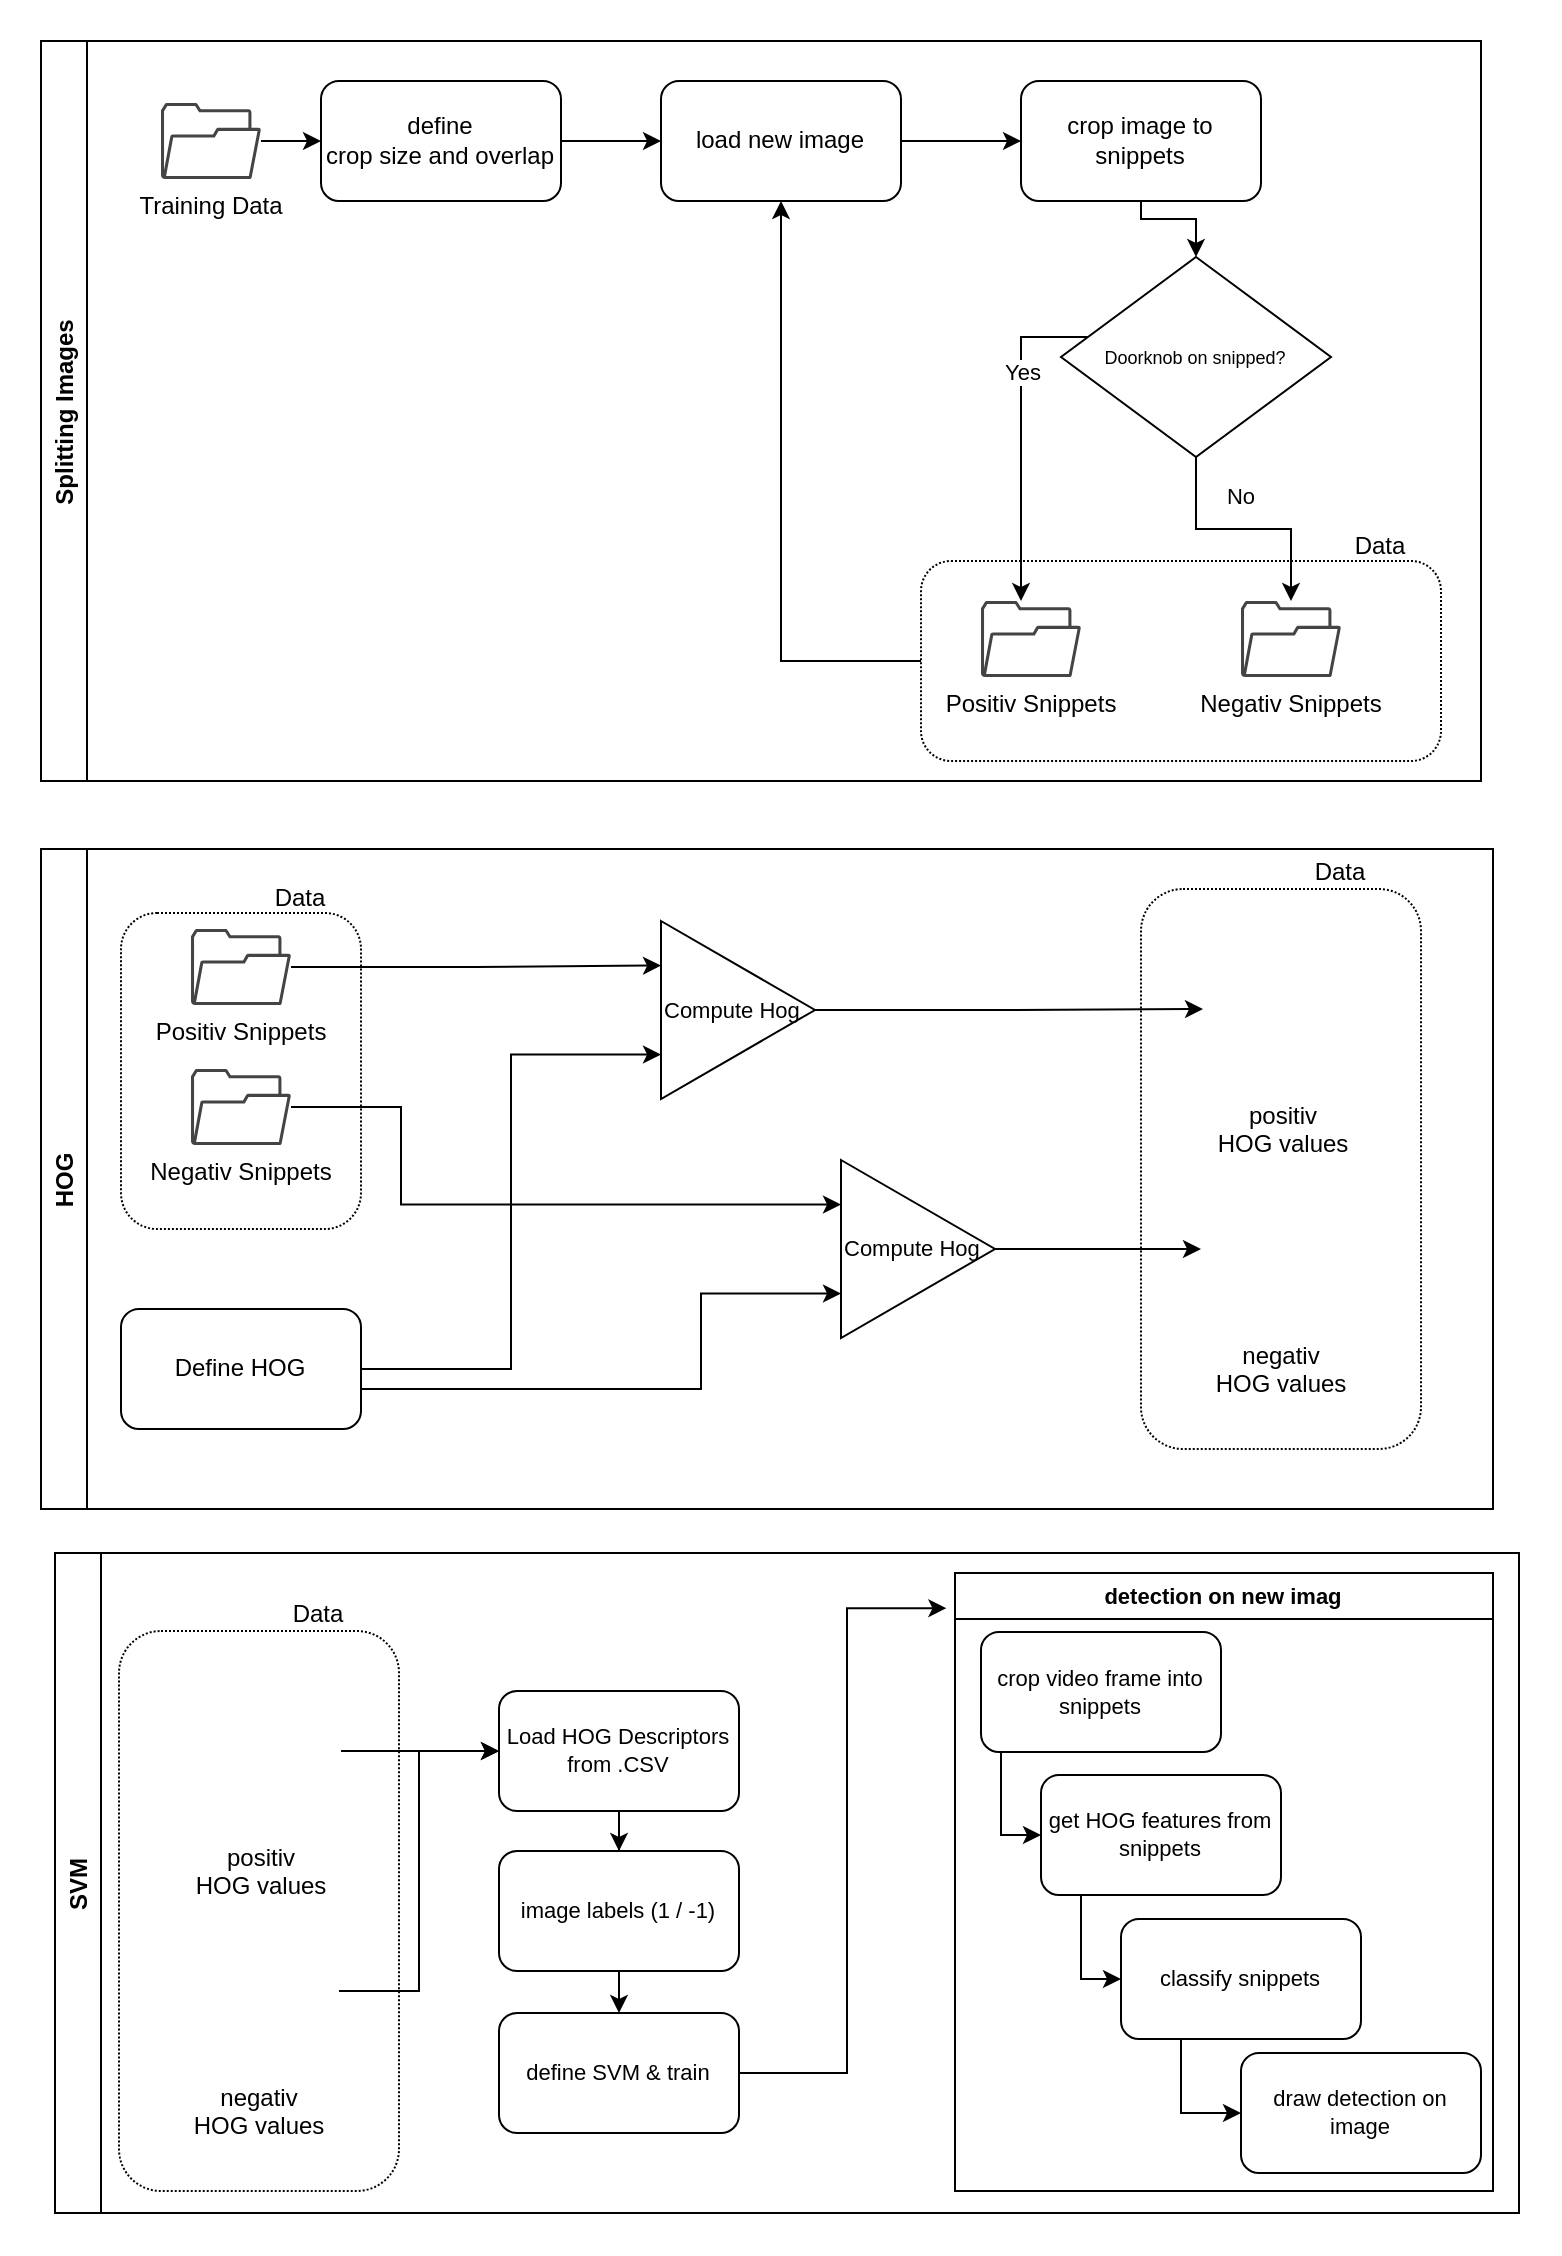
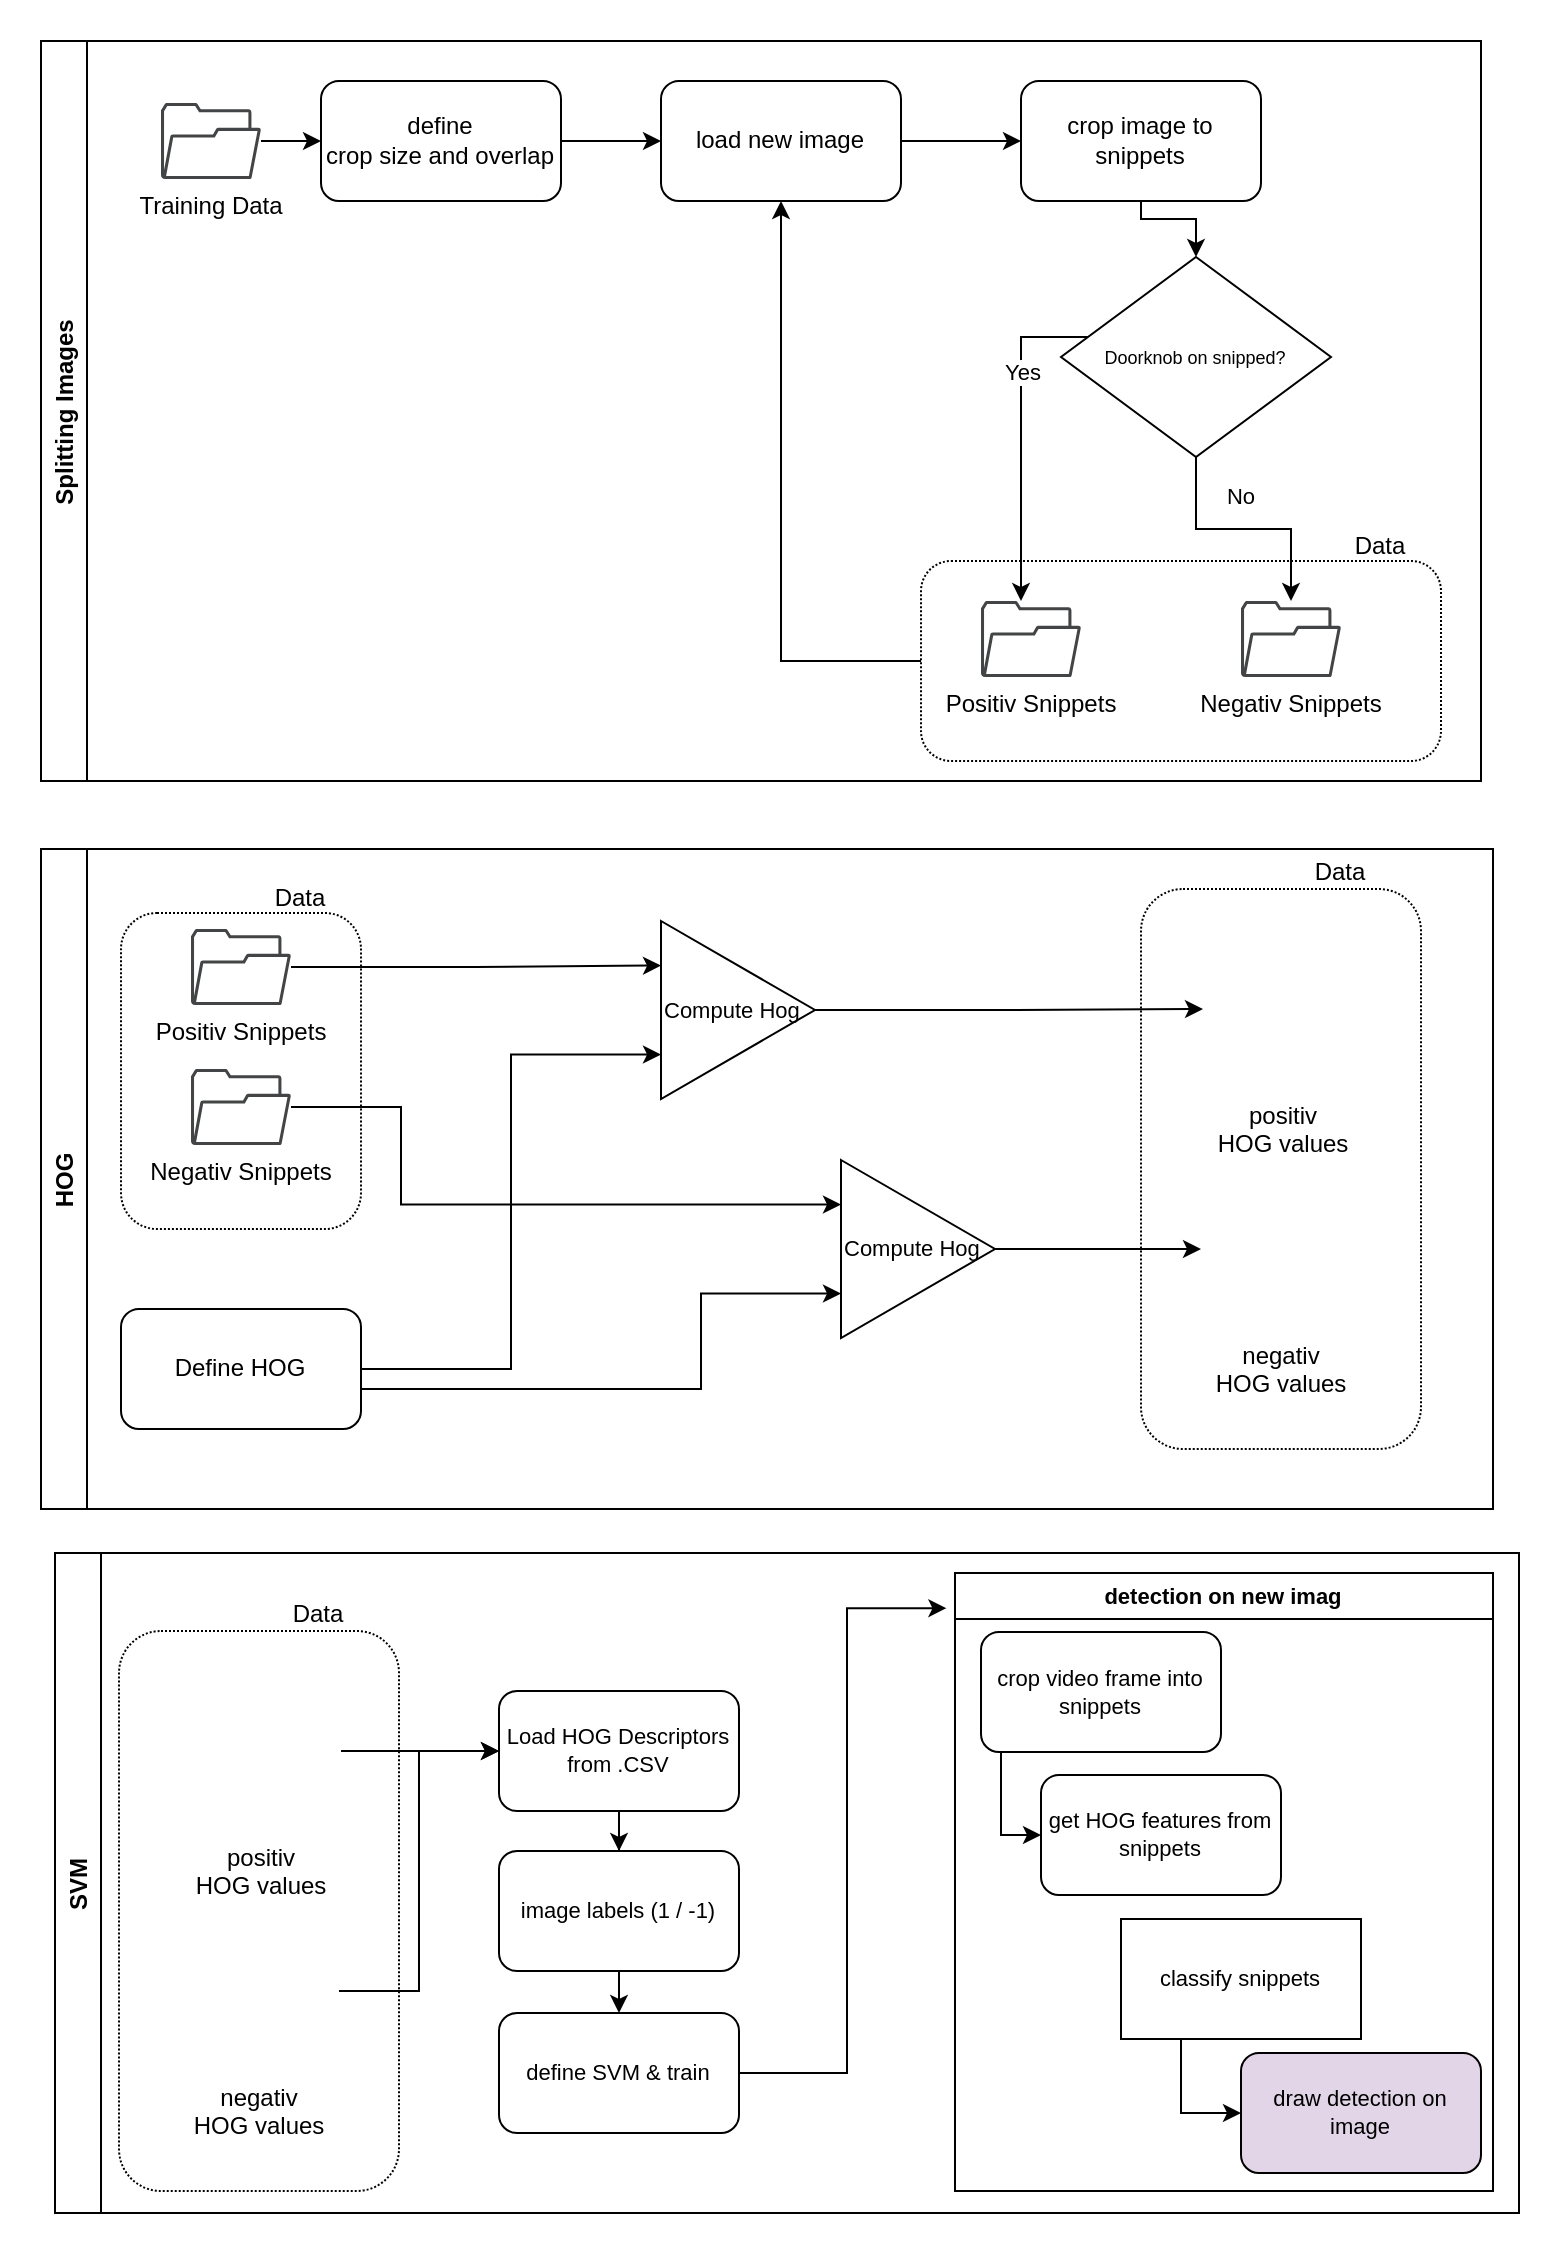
(1081, 1950) -> none
(1241, 1979) -> (1241, 1979)
(1361, 2113) -> (1361, 2113)
